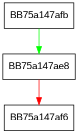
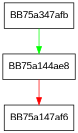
(39, 16) -> (39, 16)
(39, 67) -> (39, 67)
